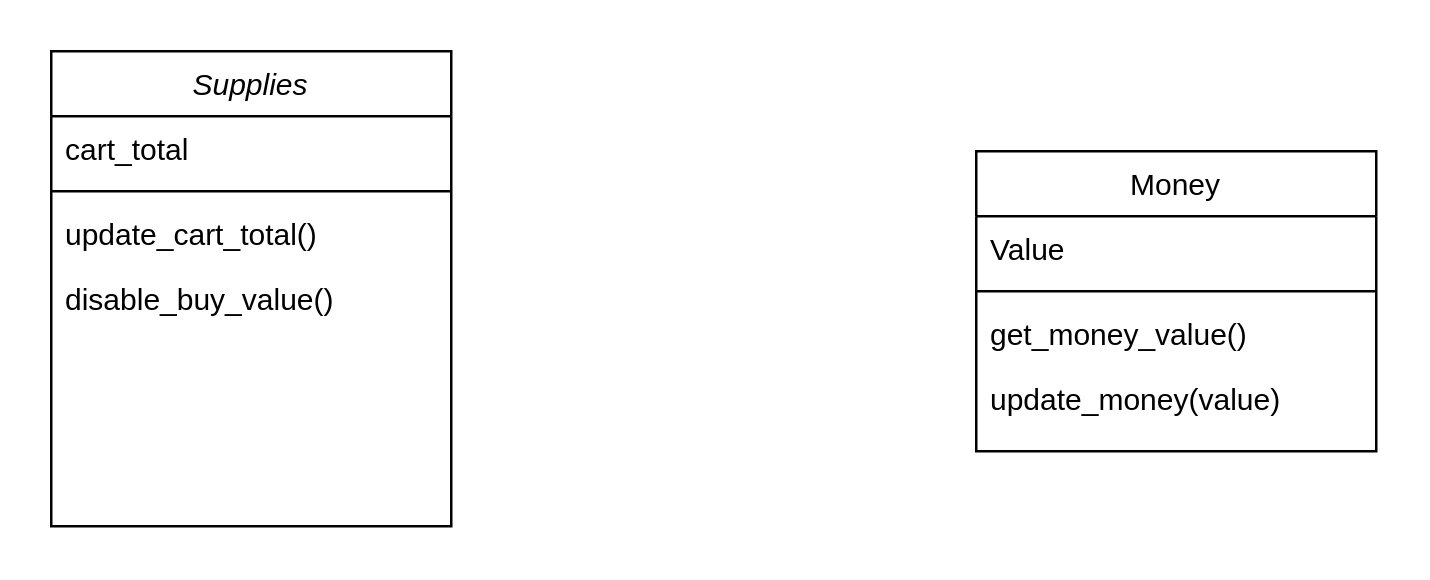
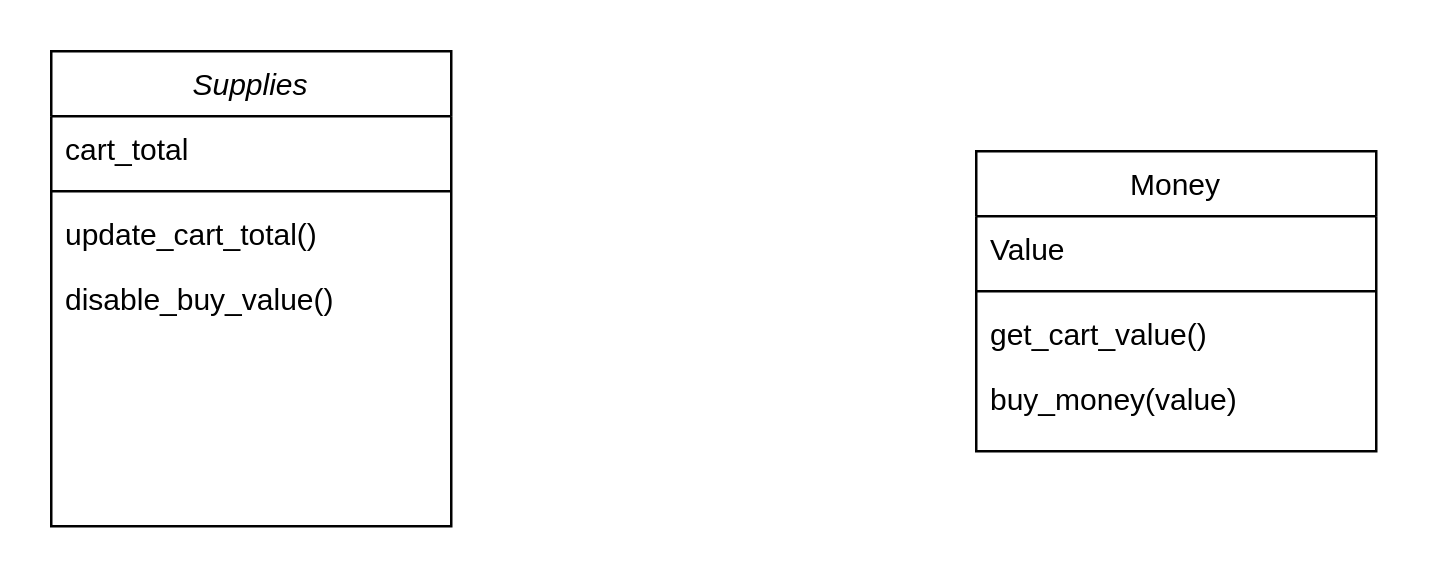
(1129, 335) -> (1121, 335)
(1146, 400) -> (1121, 400)
